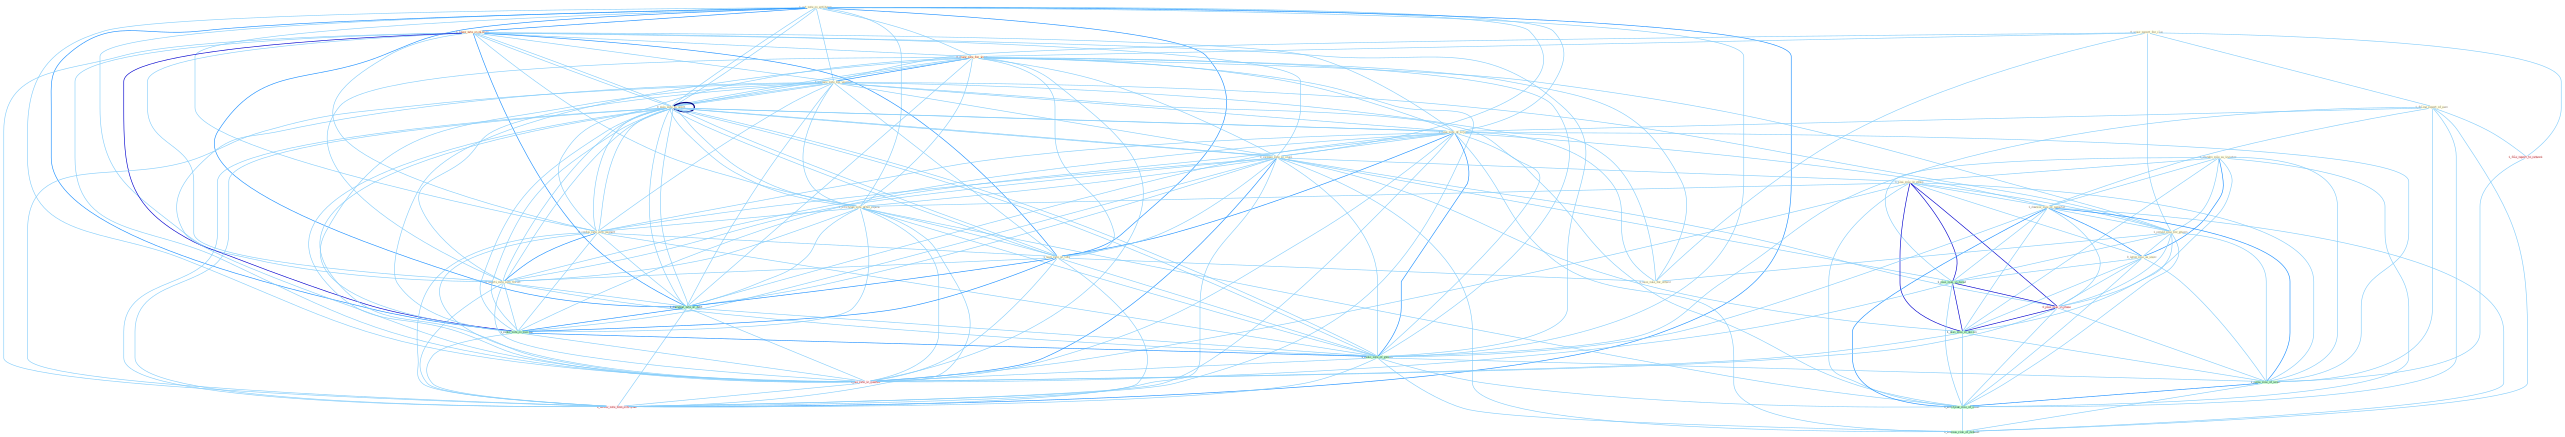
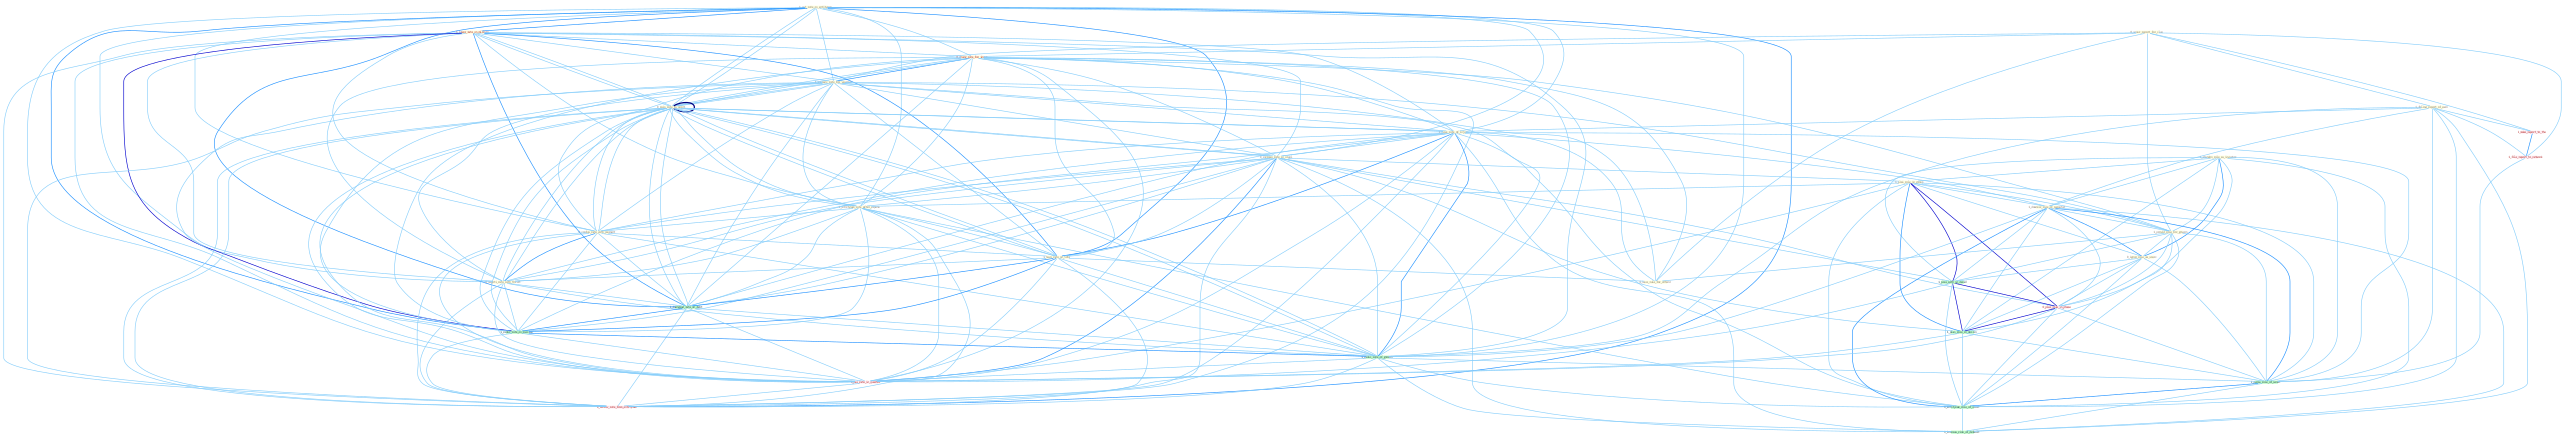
none -> (2532, 132)
(1952, 282) -> (1952, 282)
(1900, 283) -> (1900, 283)
